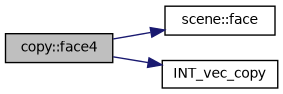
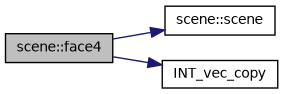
(220, 21) -> (220, 21)
(59, 48) -> (59, 48)
